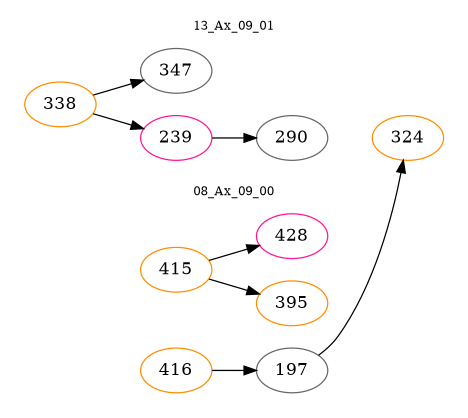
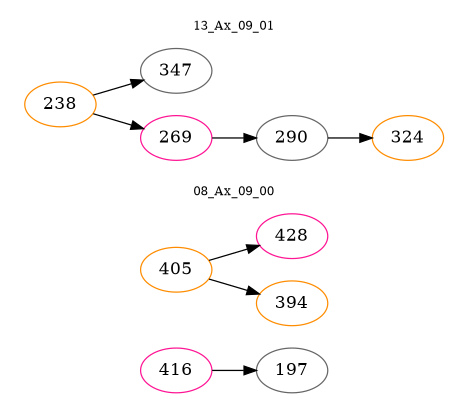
(60, 104) -> (60, 104)
(176, 138) -> (176, 138)
(176, 270) -> (176, 270)
(373, 271) -> (344, 138)
(292, 303) -> (292, 303)
(176, 370) -> (176, 370)
